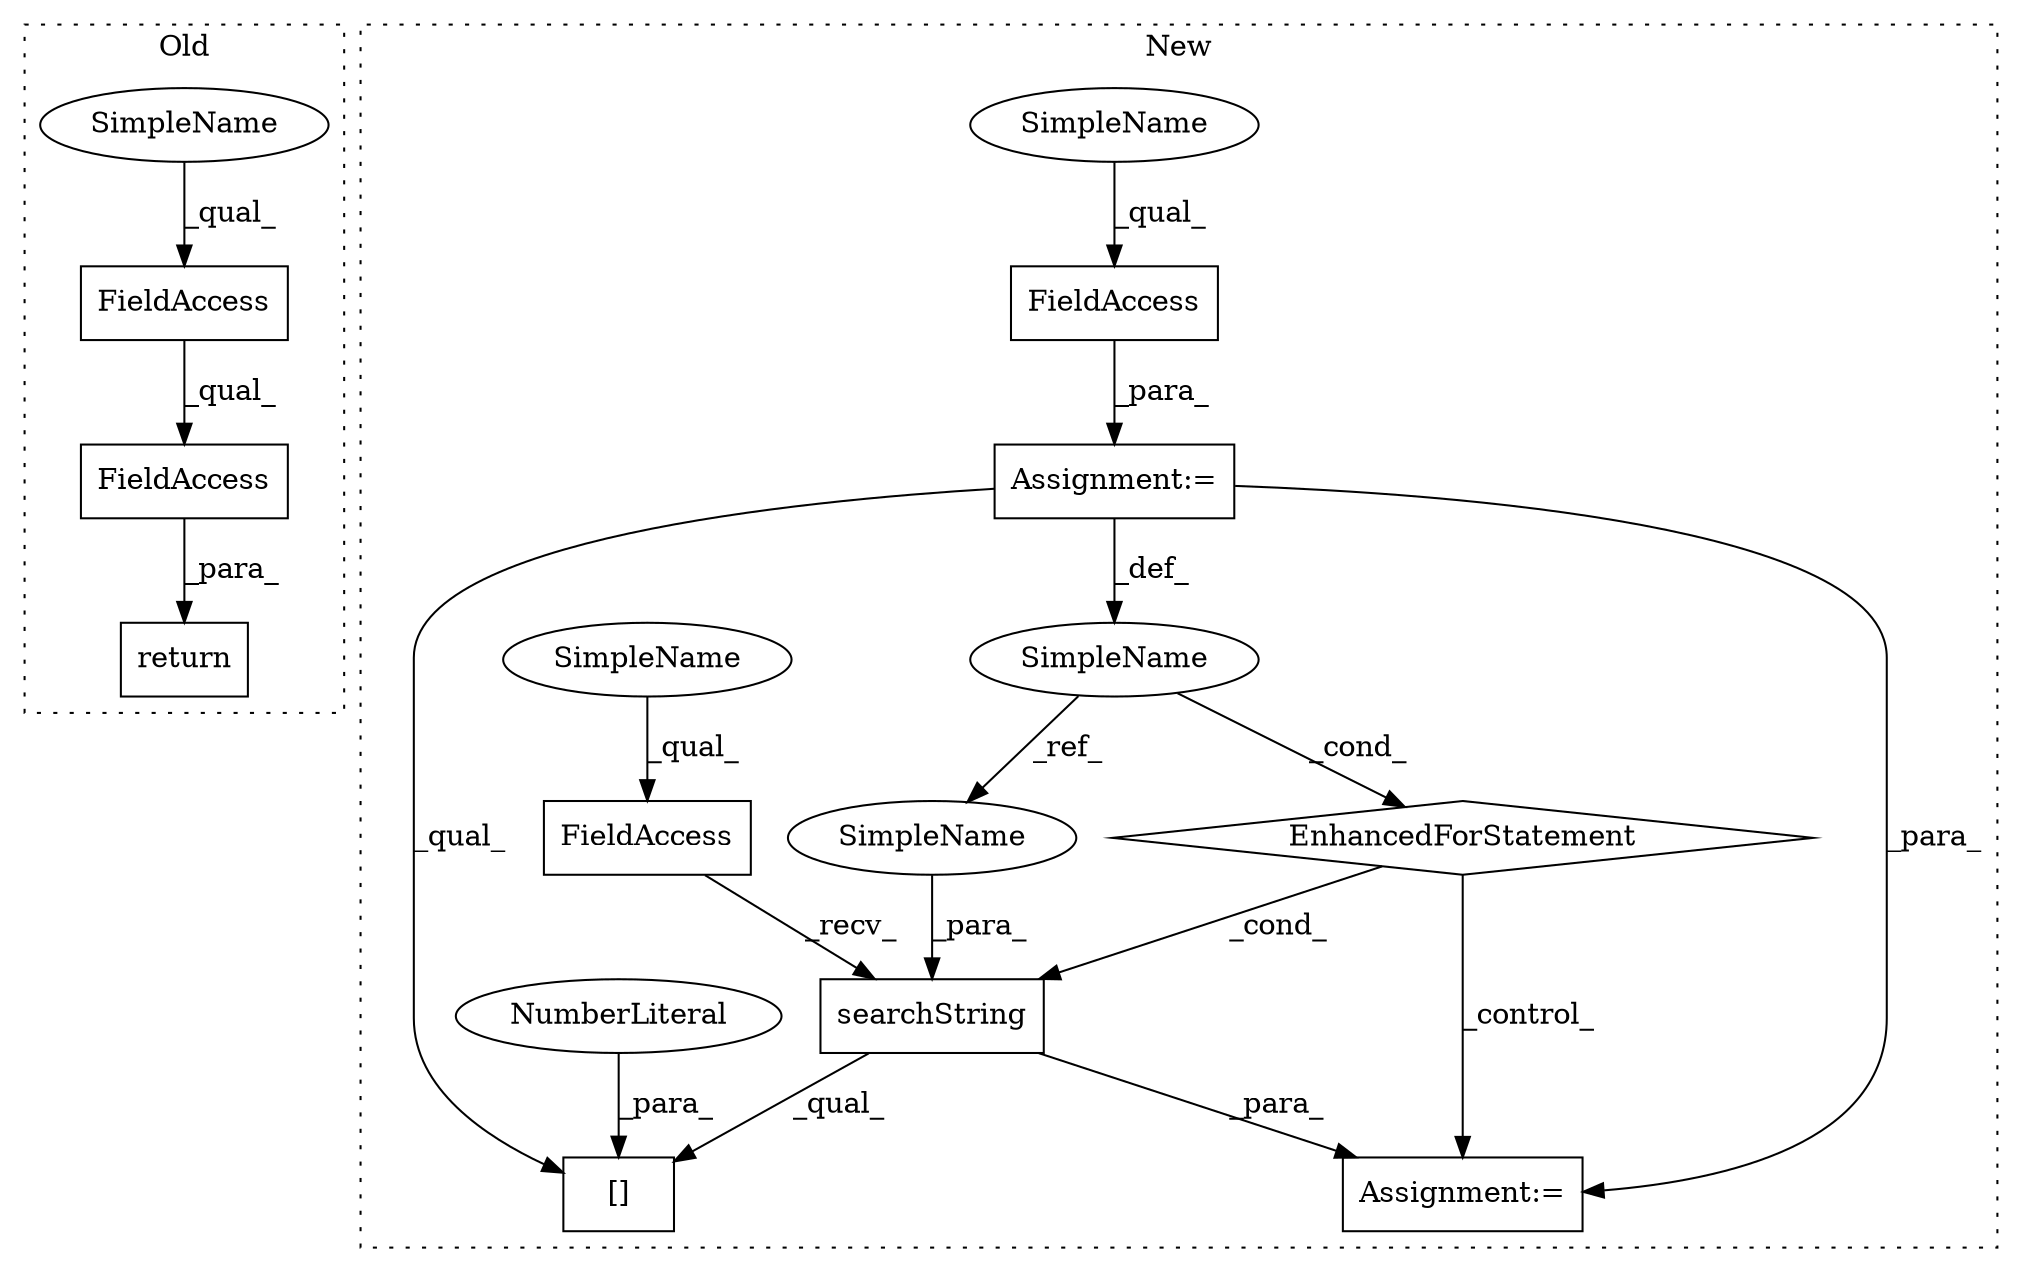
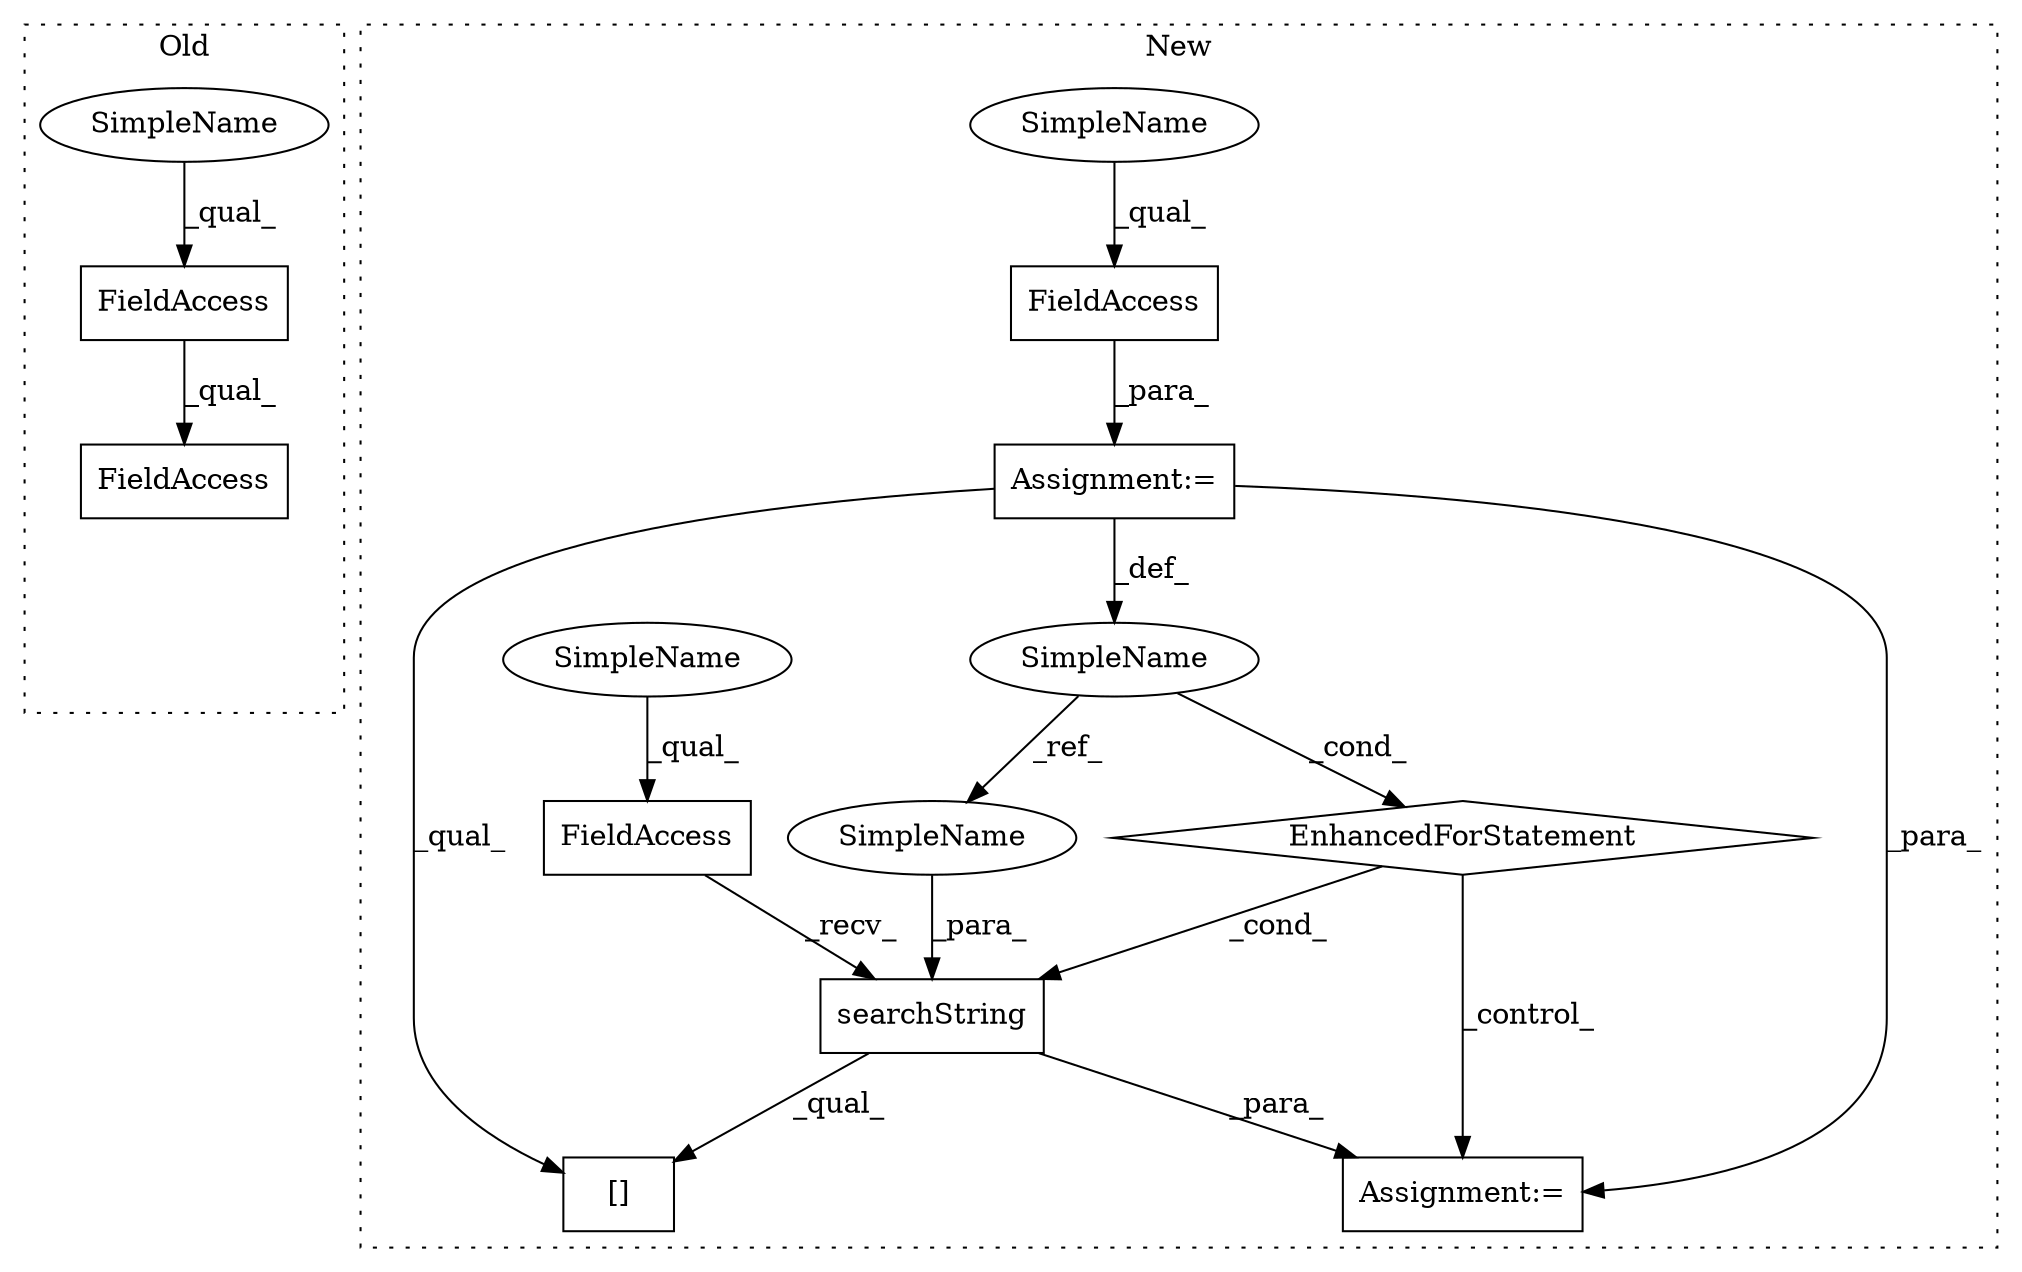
(184, 660) -> none
(619, 1016) -> none
